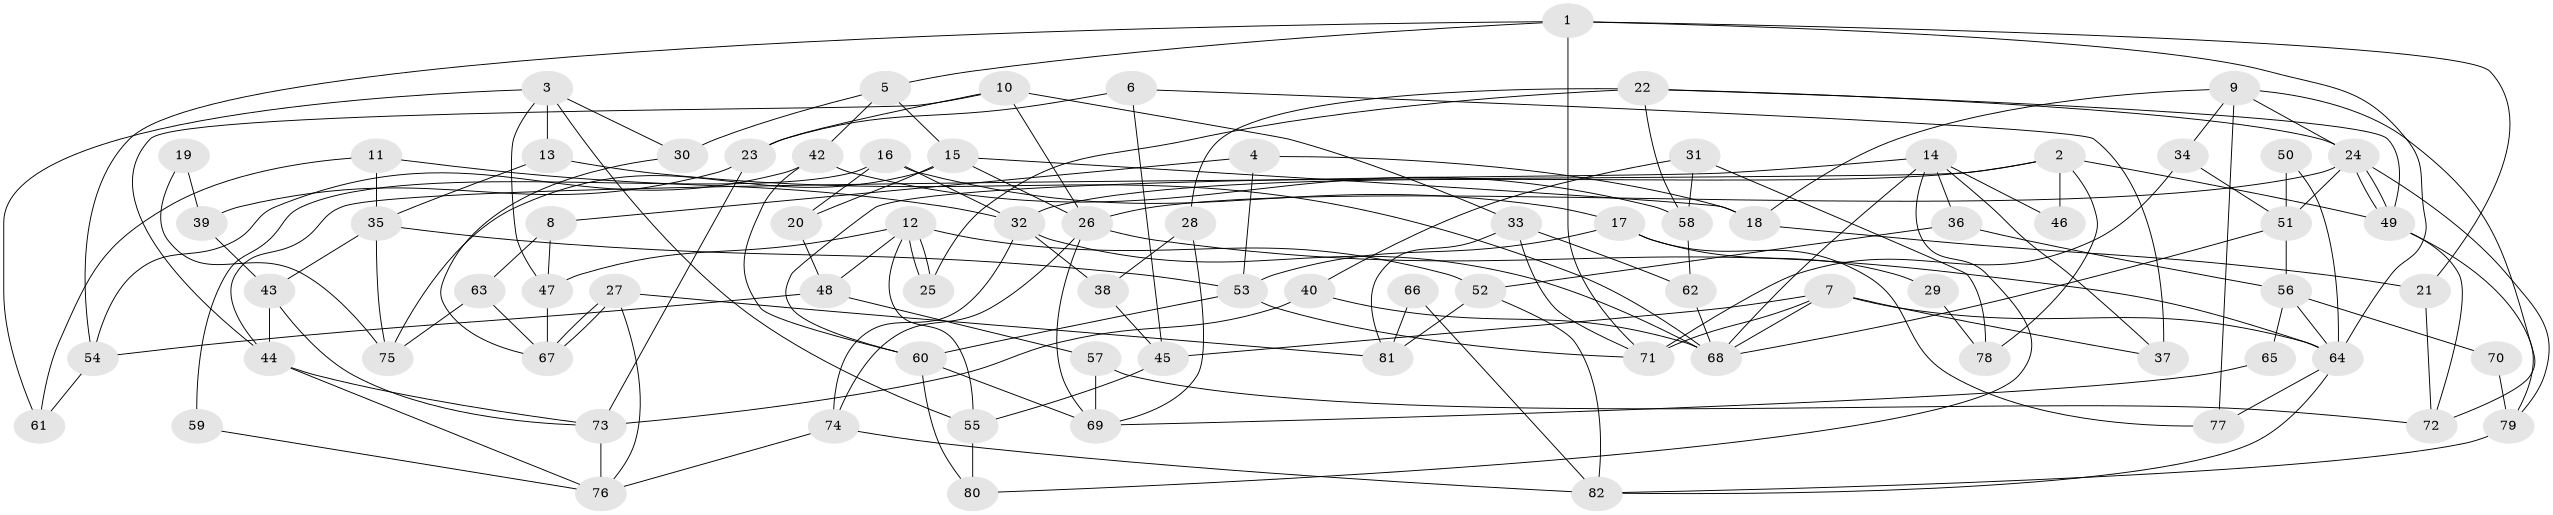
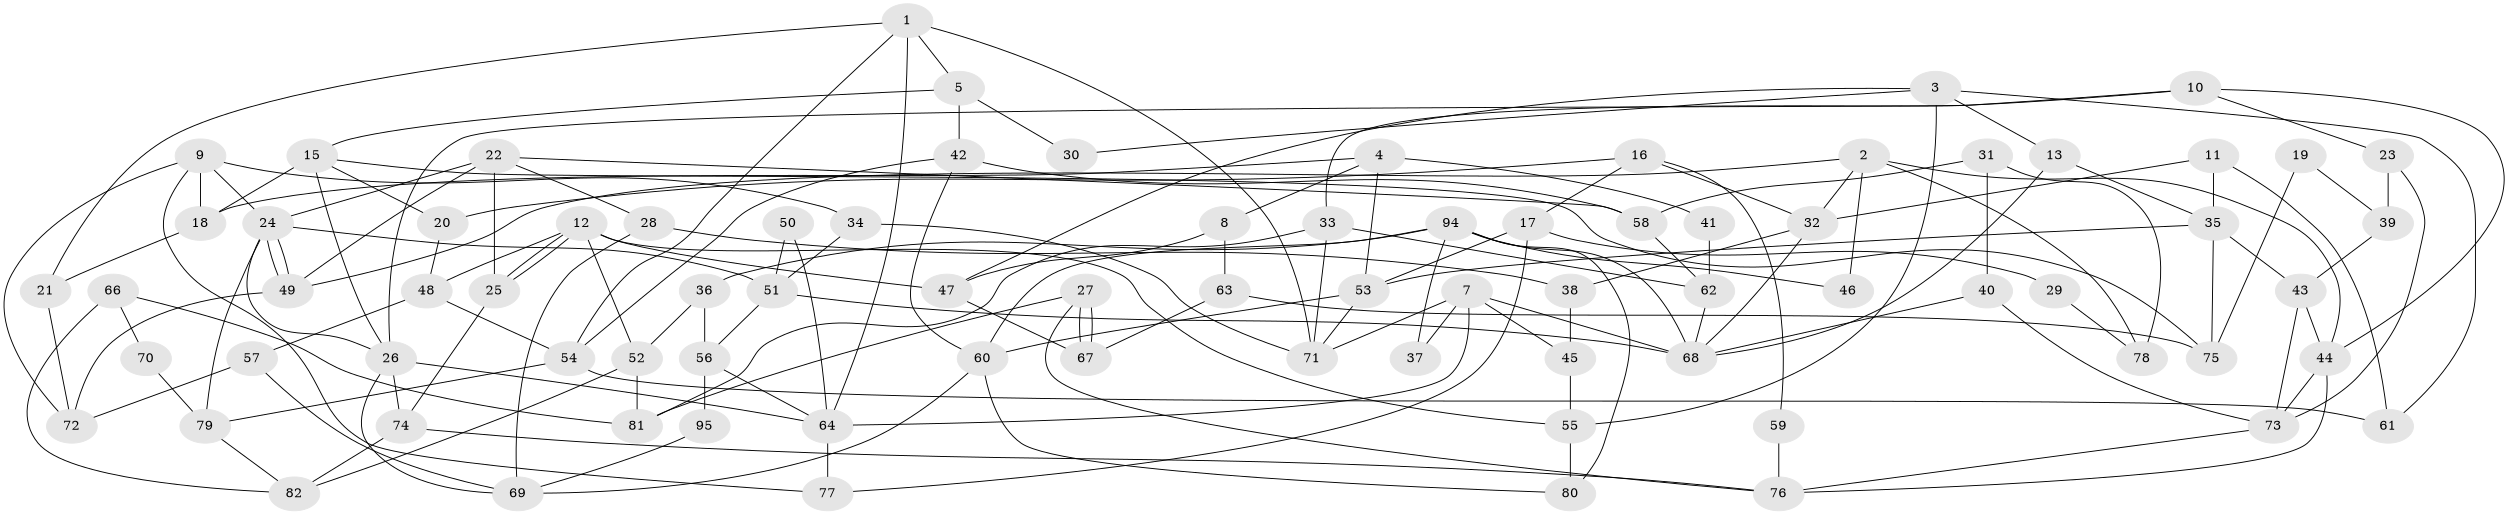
(1131, 88) -> none
(1931, 156) -> (1451, 223)
none -> (1709, 223)
(444, 278) -> none
(2506, 302) -> (387, 392)
(894, 323) -> (448, 359)
(2391, 325) -> (129, 323)
(2270, 359) -> (705, 426)
(2156, 467) -> none
